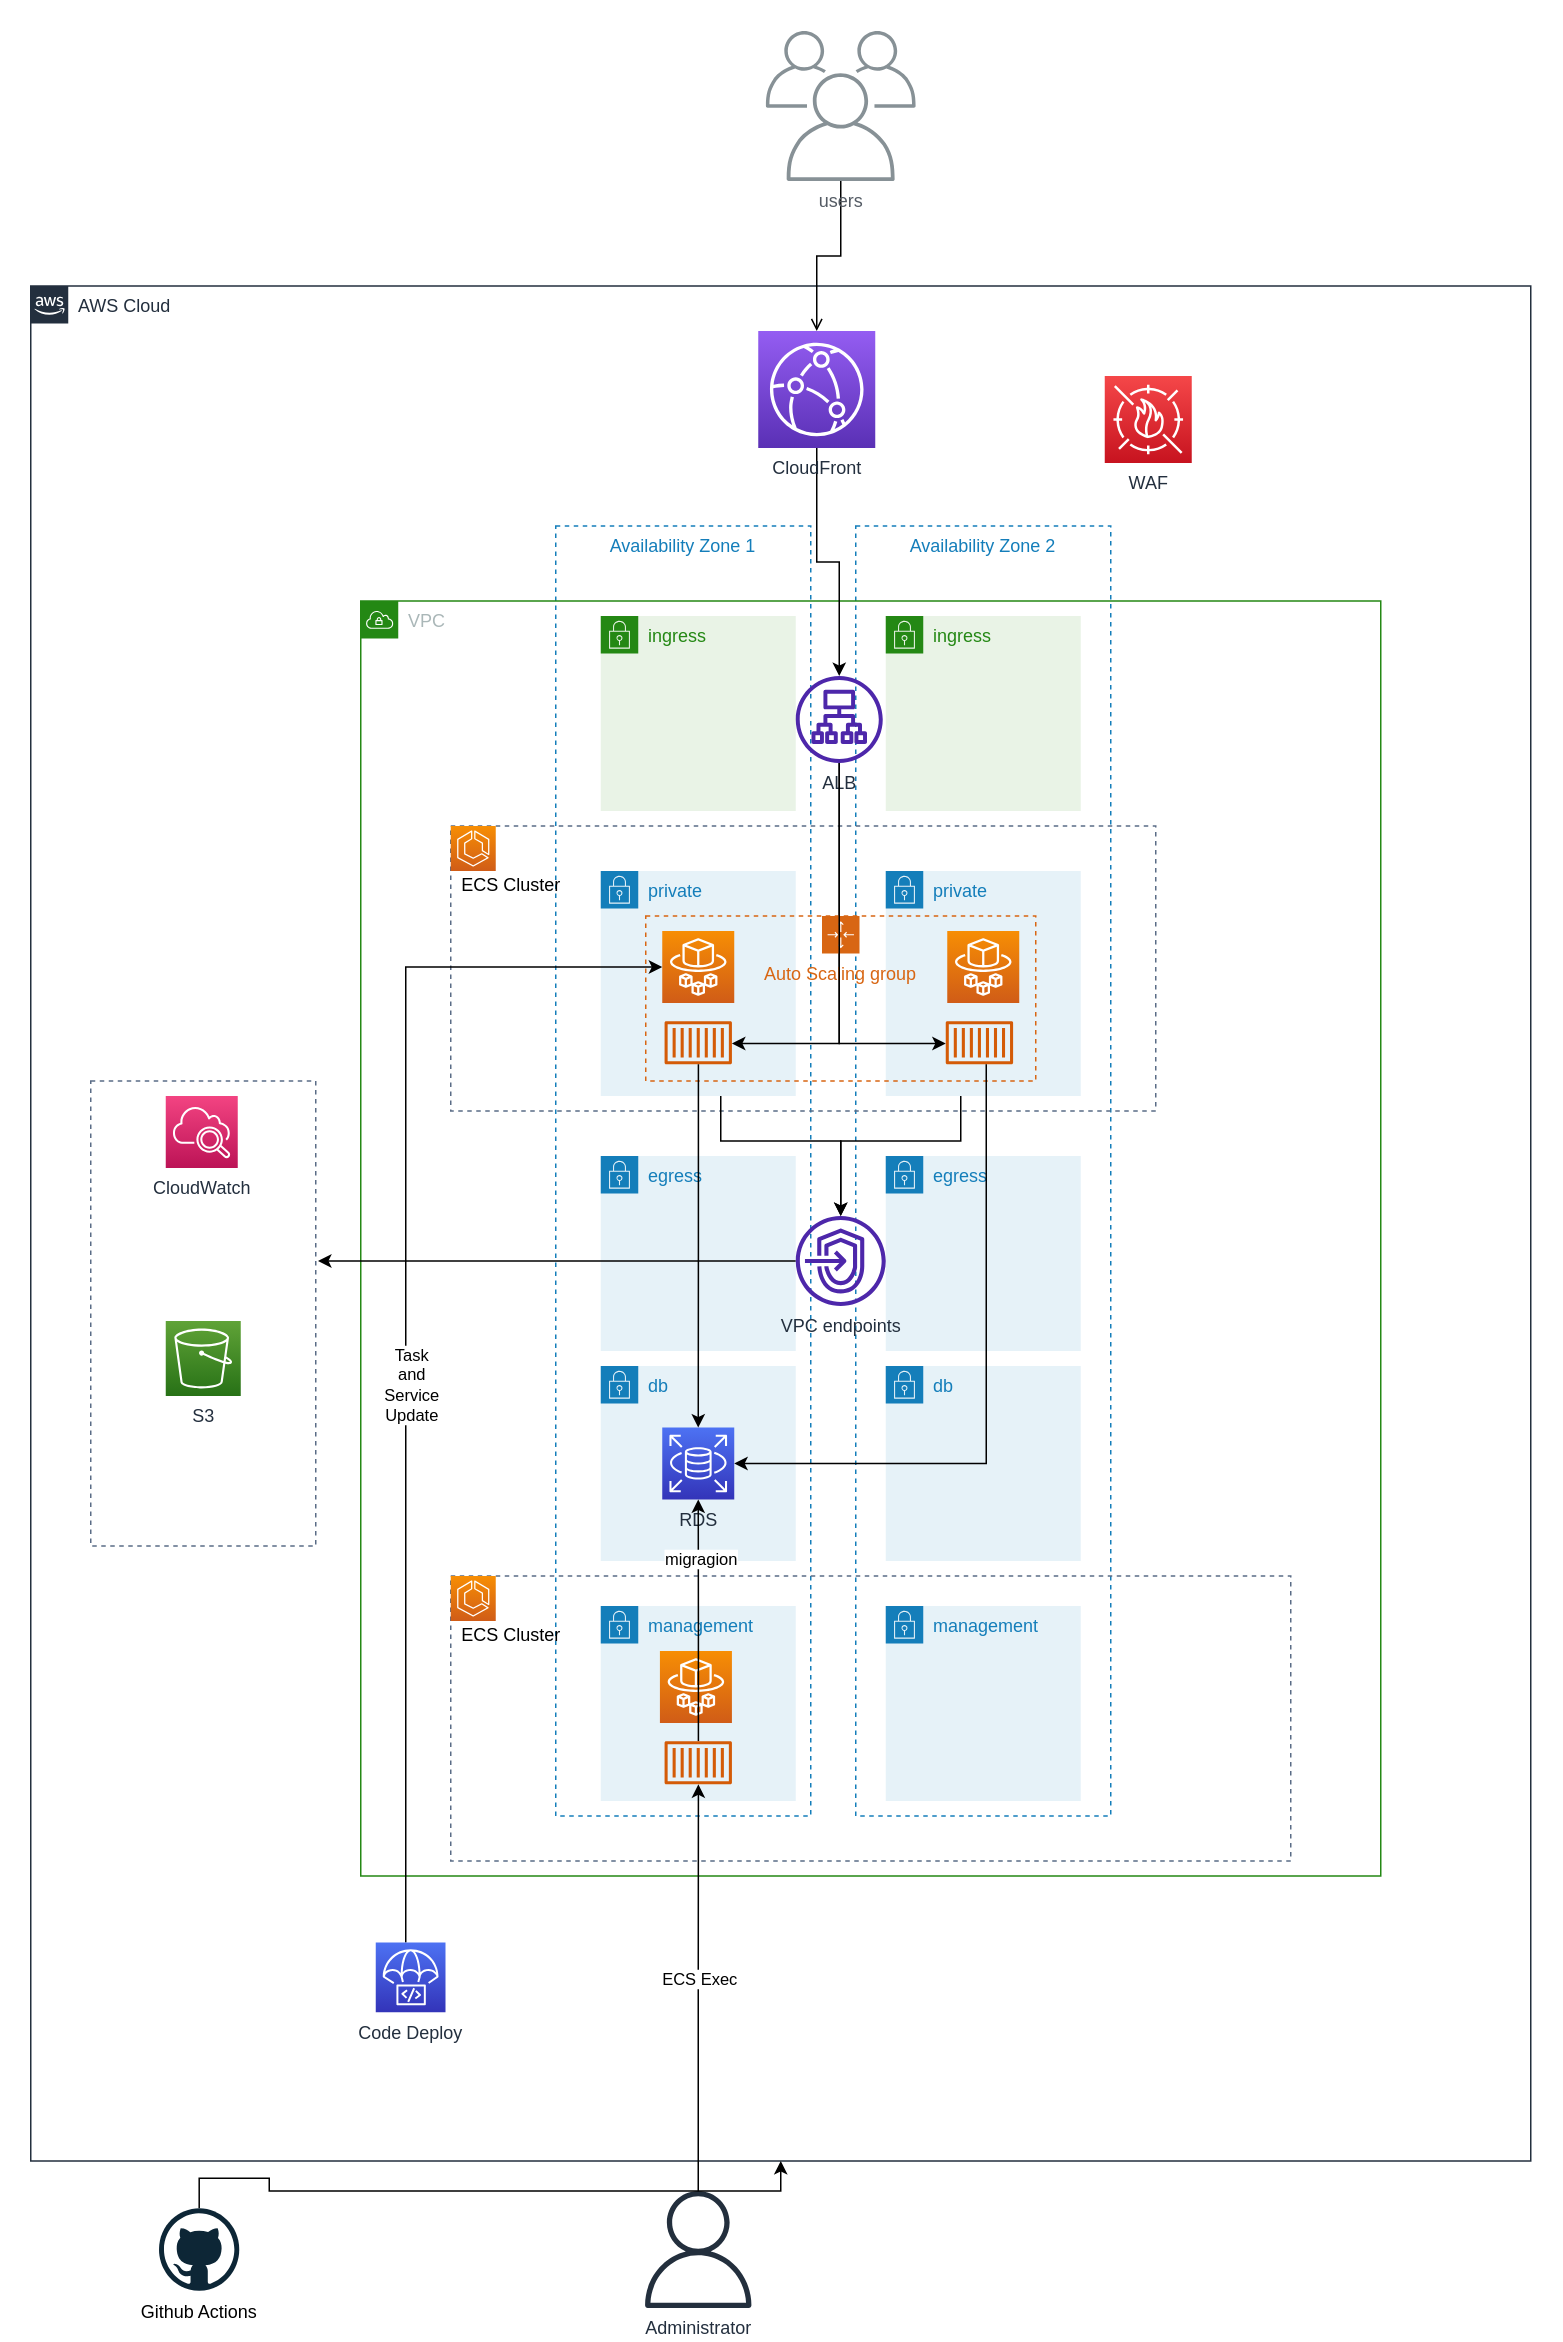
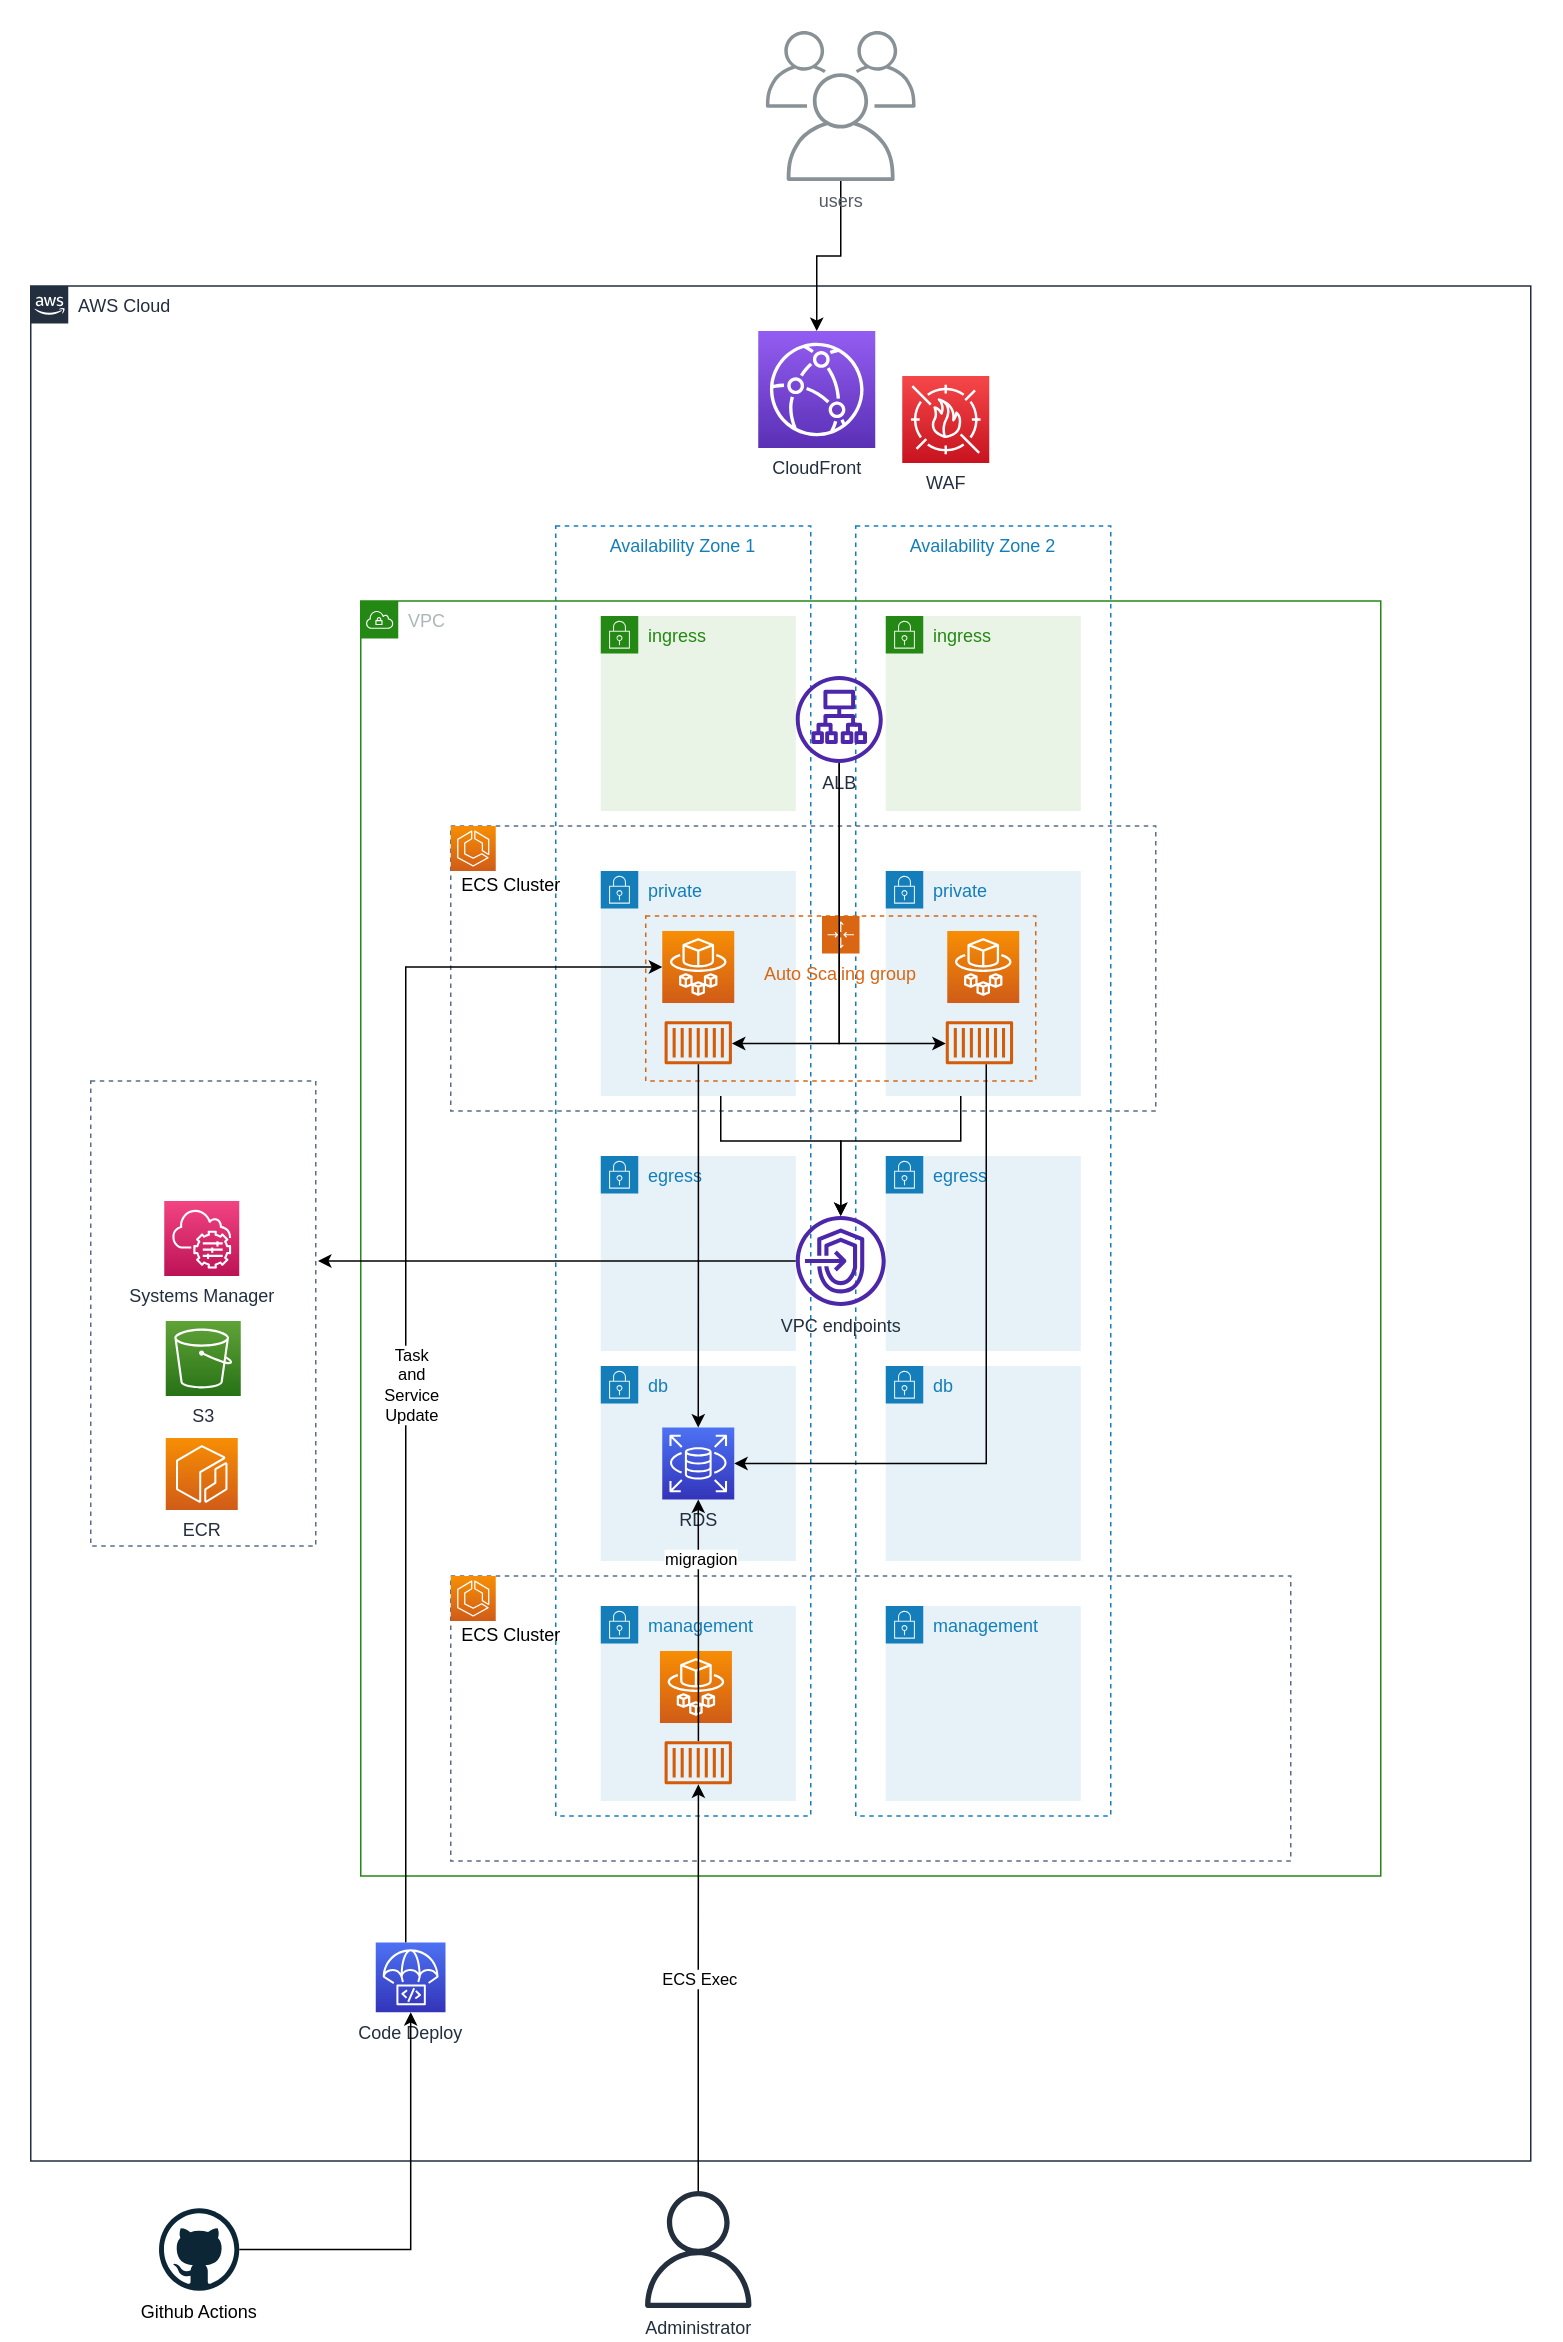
(817, 321) -> (817, 319)
(1148, 419) -> (946, 419)
(834, 562) -> none
(202, 1132) -> none
none -> (202, 1238)
none -> (202, 1474)
(478, 2191) -> (411, 2221)
